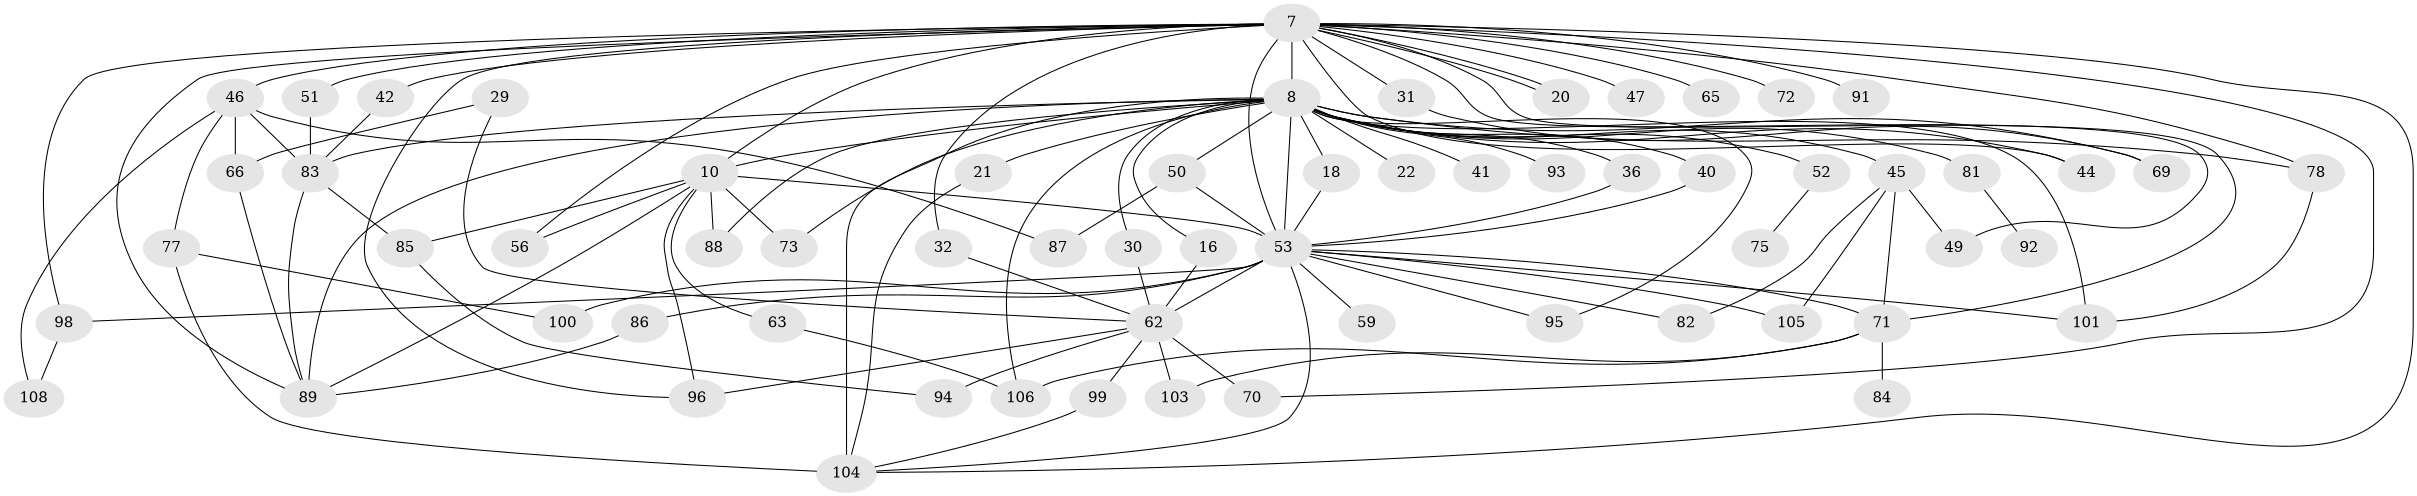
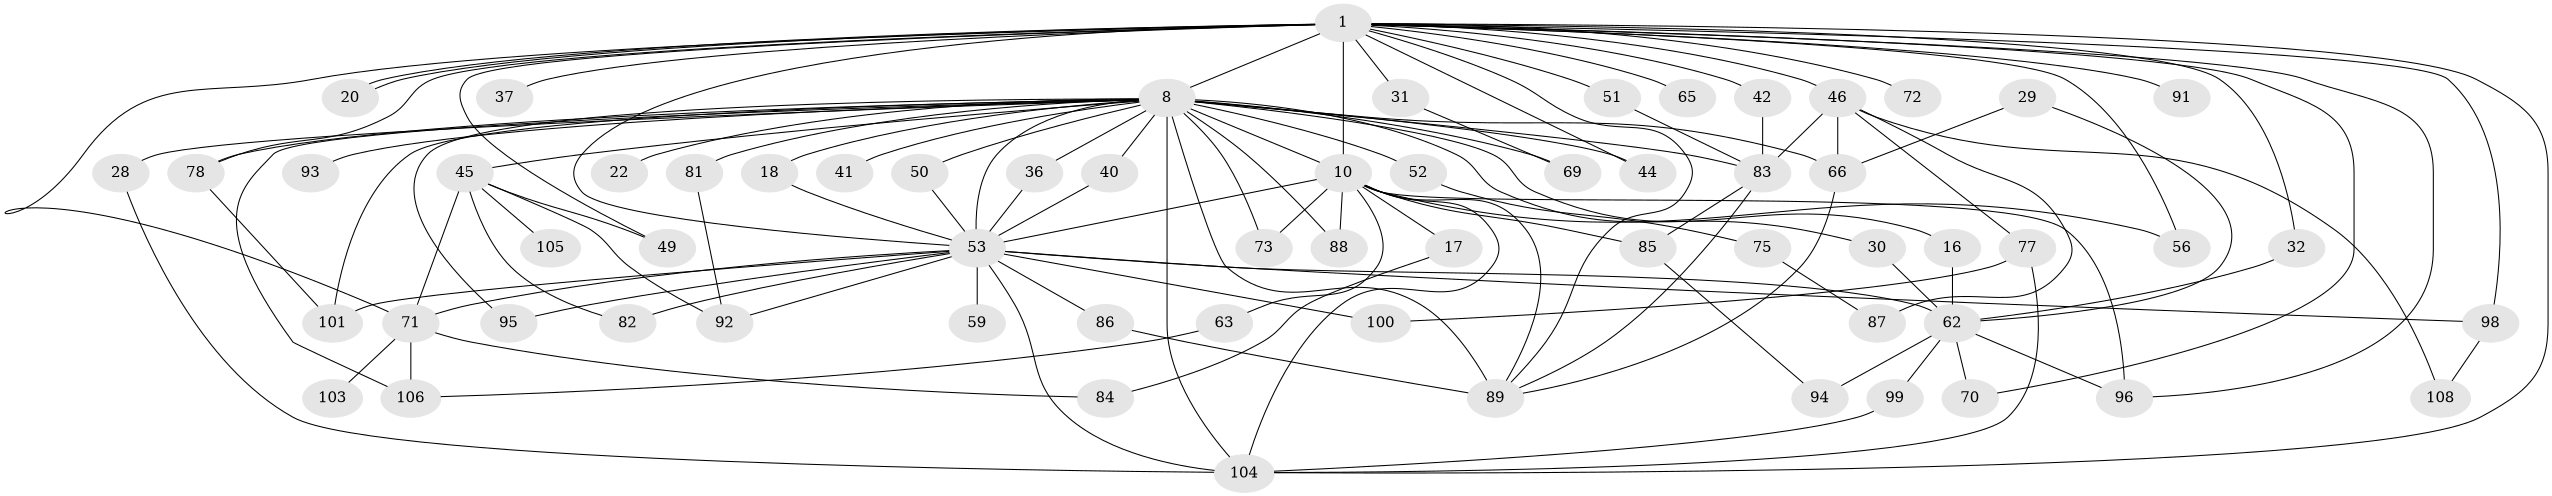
(1292, 23) -> (1343, 23)
(1636, 98) -> (505, 98)
none -> (1507, 123)
(983, 173) -> (121, 173)
(1128, 205) -> (1814, 282)
none -> (601, 238)
none -> (1454, 248)
(1562, 279) -> (851, 286)
none -> (1419, 290)
(1166, 367) -> none
